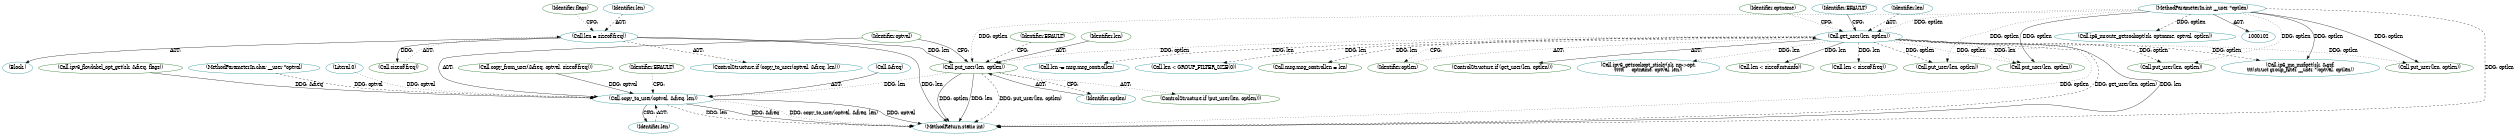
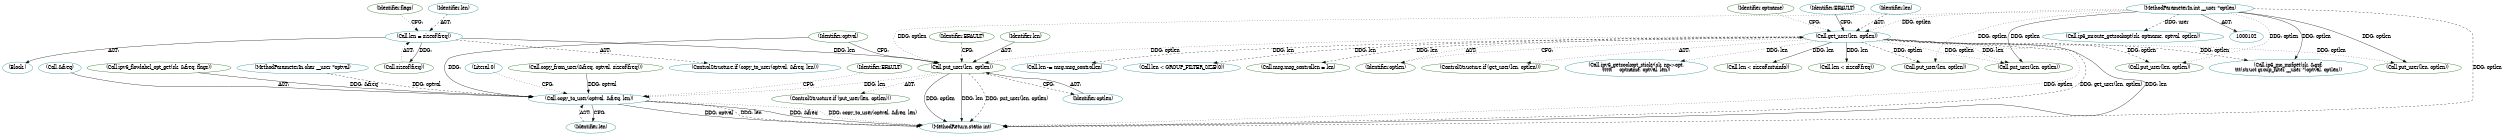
(2191, 23) -> (2177, 23)
(846, 46) -> none
(1681, 50) -> (1669, 50)
(1859, 51) -> (1847, 51)
(449, 68) -> (455, 68)
(421, 85) -> (548, 85)
